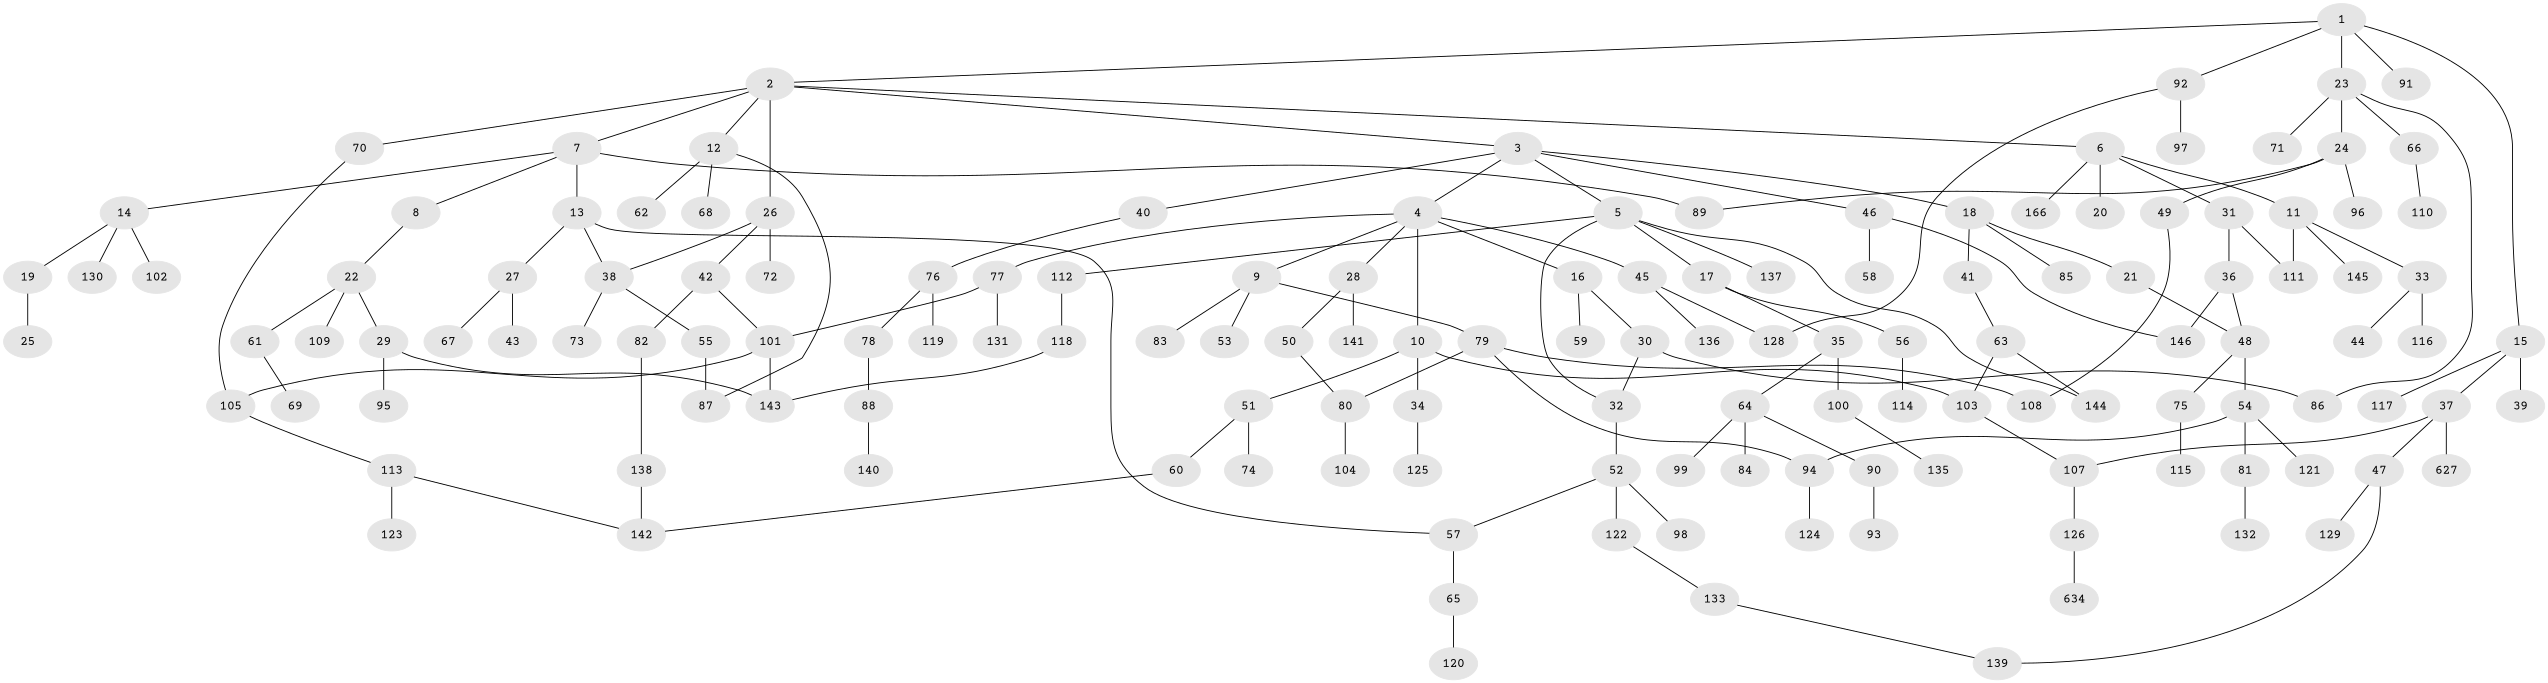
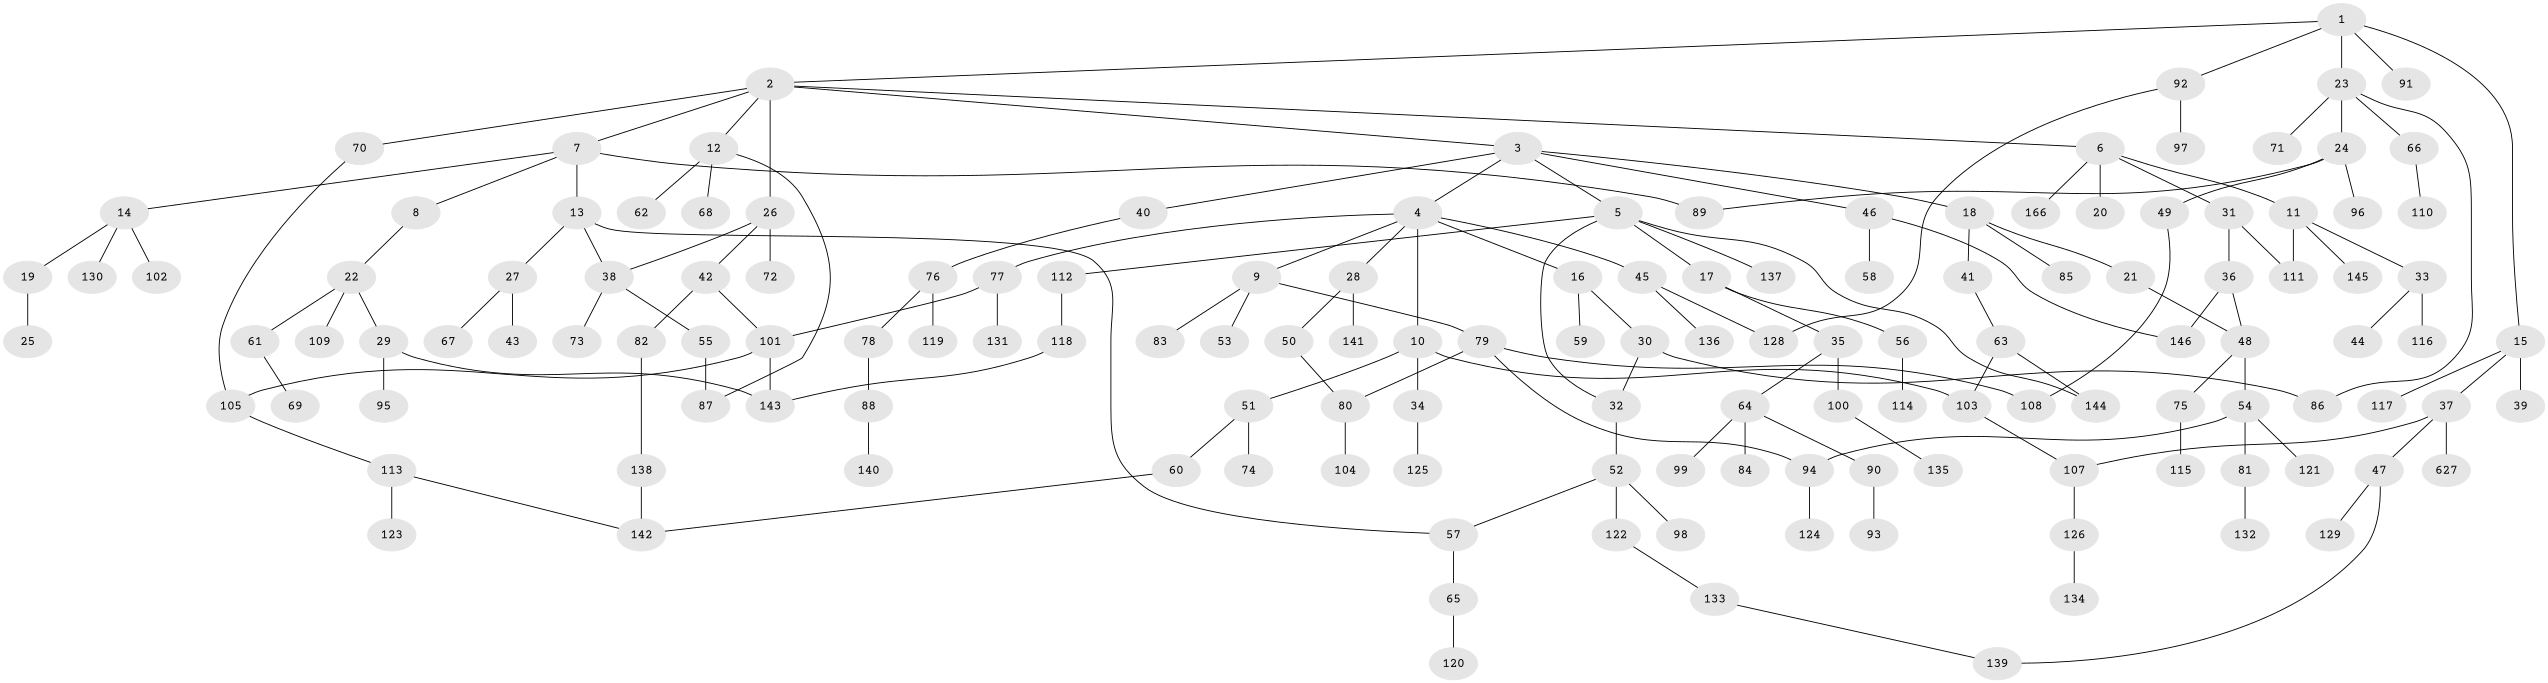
(2074, 599) -> (2074, 599)
